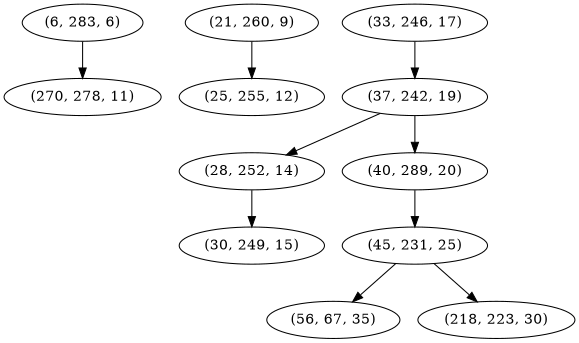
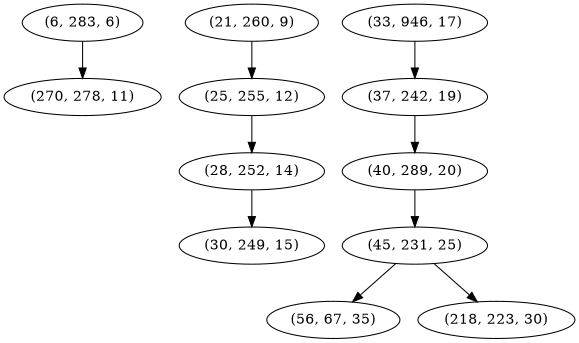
(415, 23) -> (415, 23)
(338, 132) -> (252, 129)
